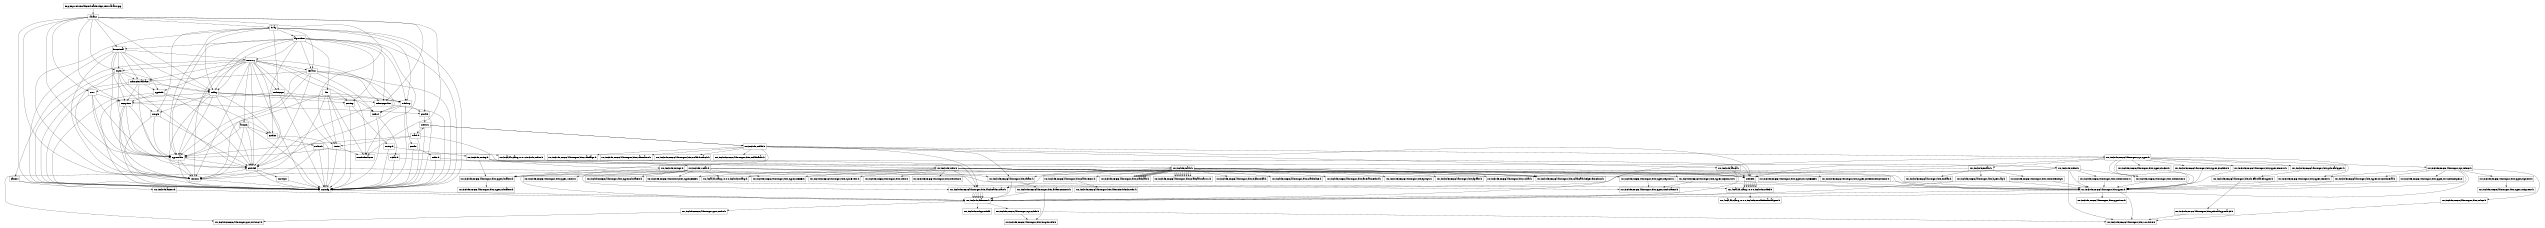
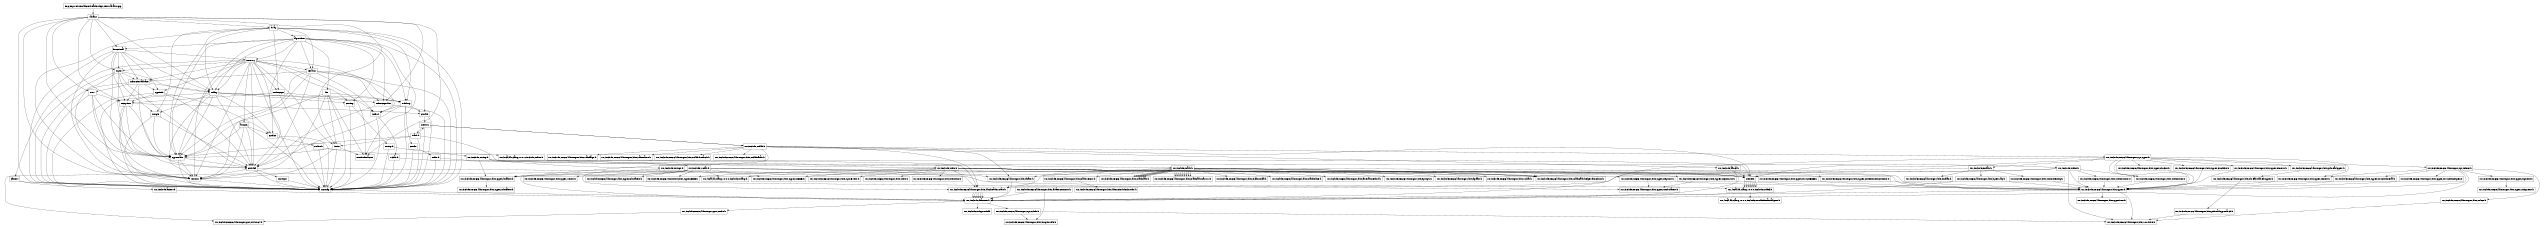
(266, 175) -> (267, 175)
(1027, 184) -> none
